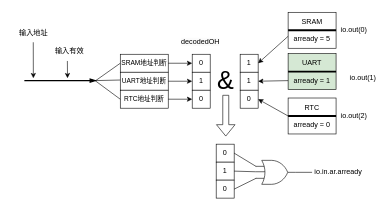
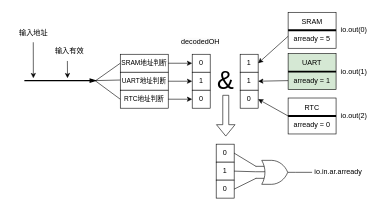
(363, 78) -> (354, 72)
